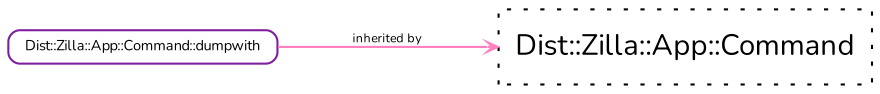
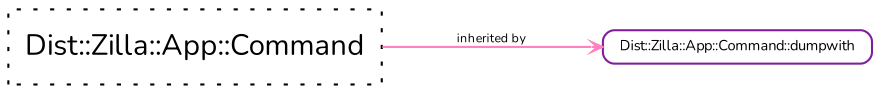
(382, 47) -> (487, 47)
